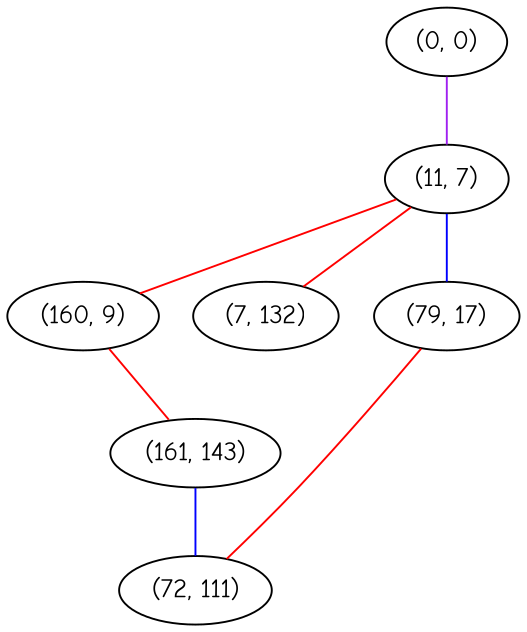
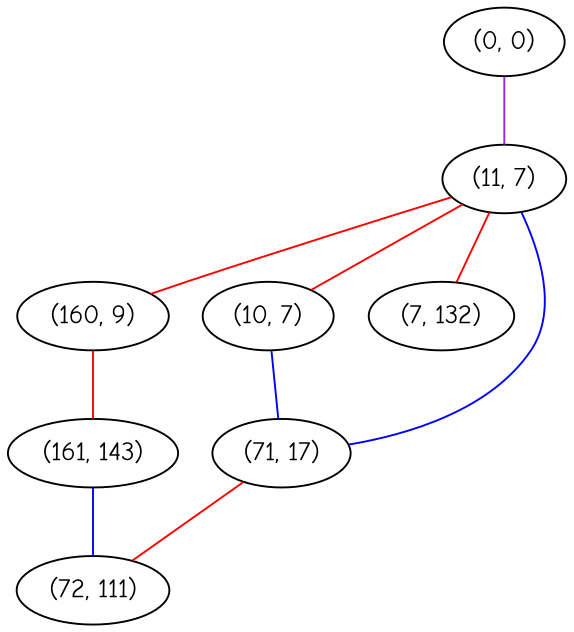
none -> (268, 316)
(447, 316) -> (282, 453)
